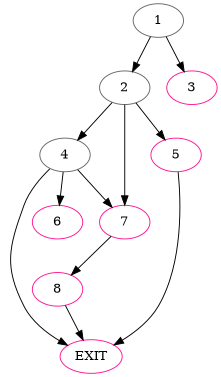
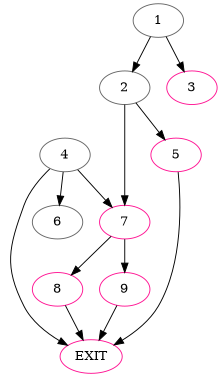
(98, 118) -> none
(58, 222) -> (58, 222)
none -> (125, 289)
